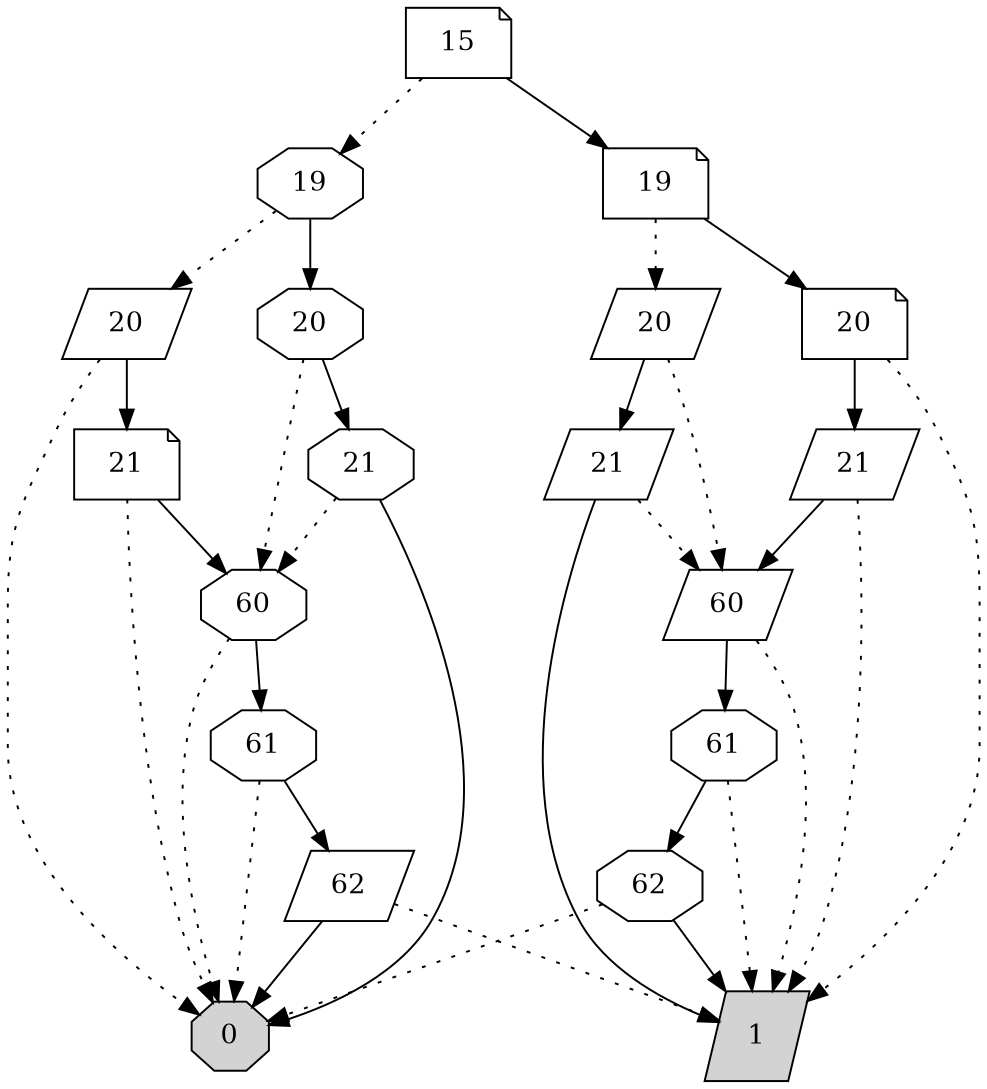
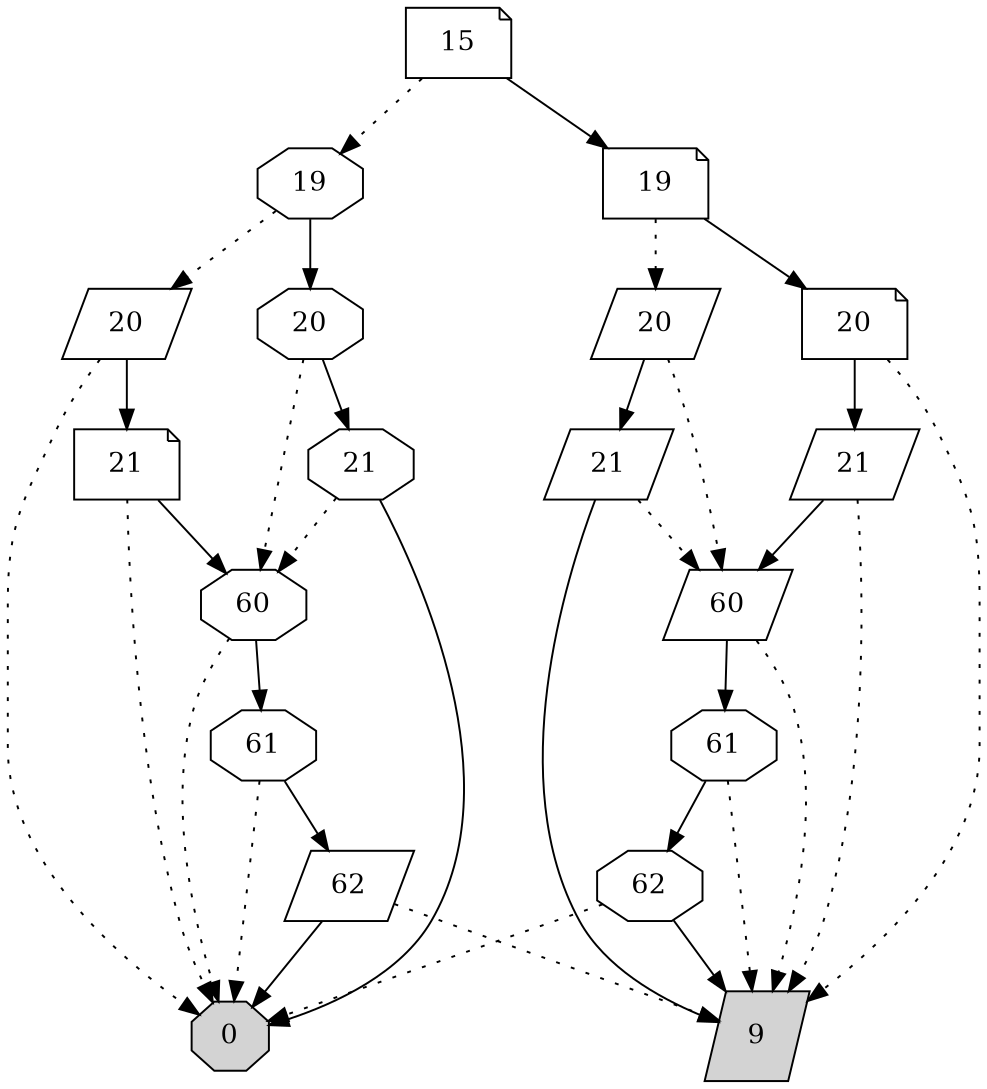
(757, 1036) -> (757, 1036)
